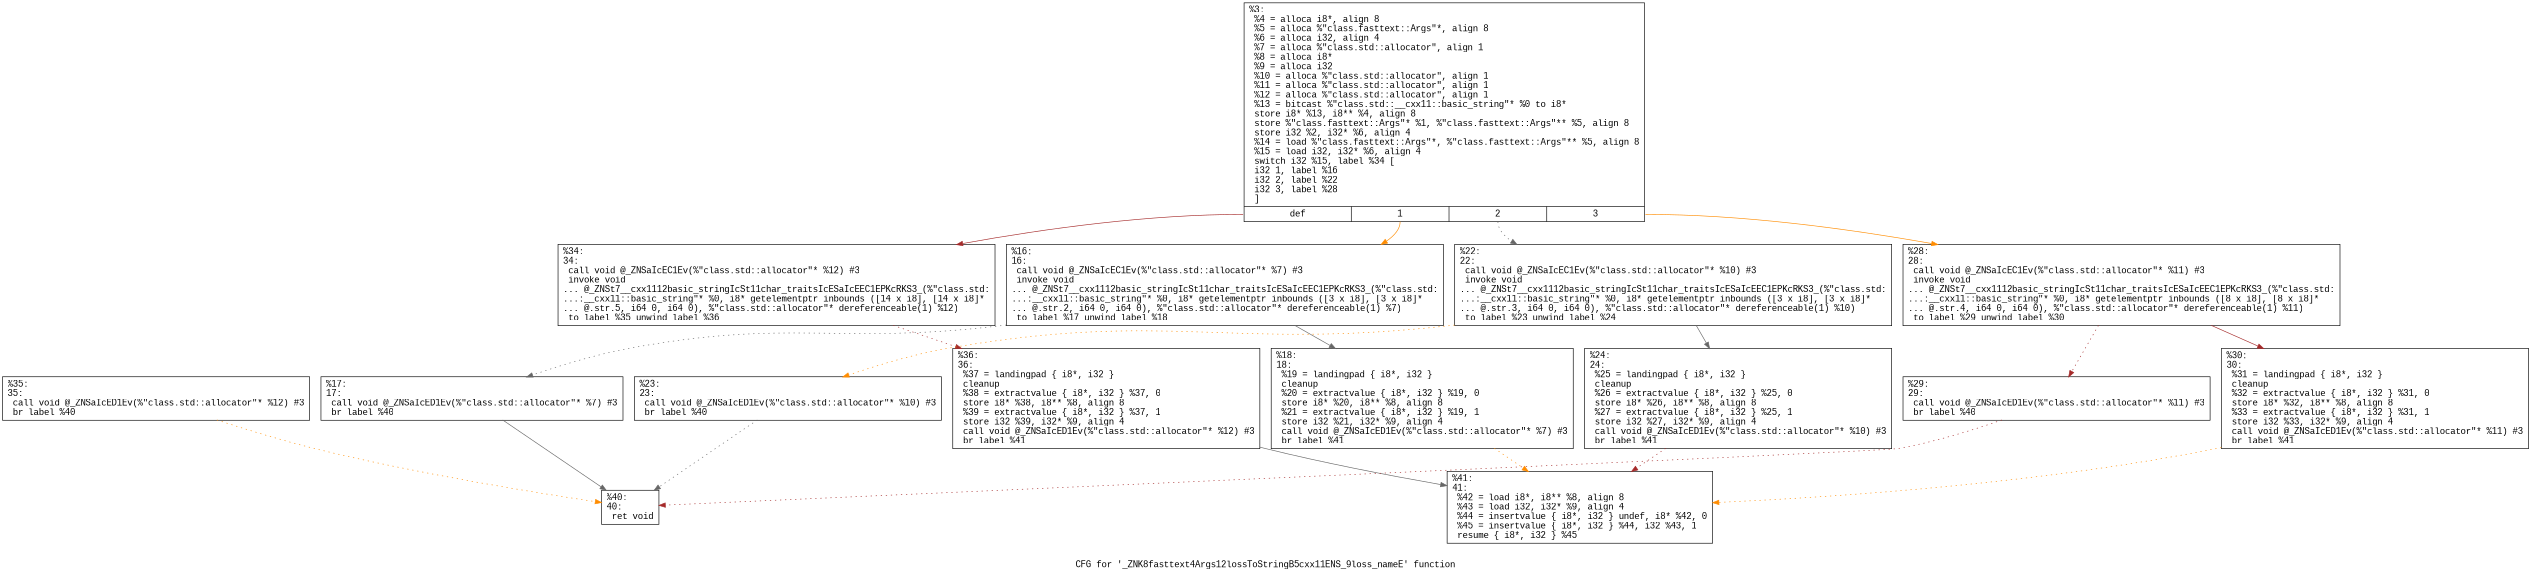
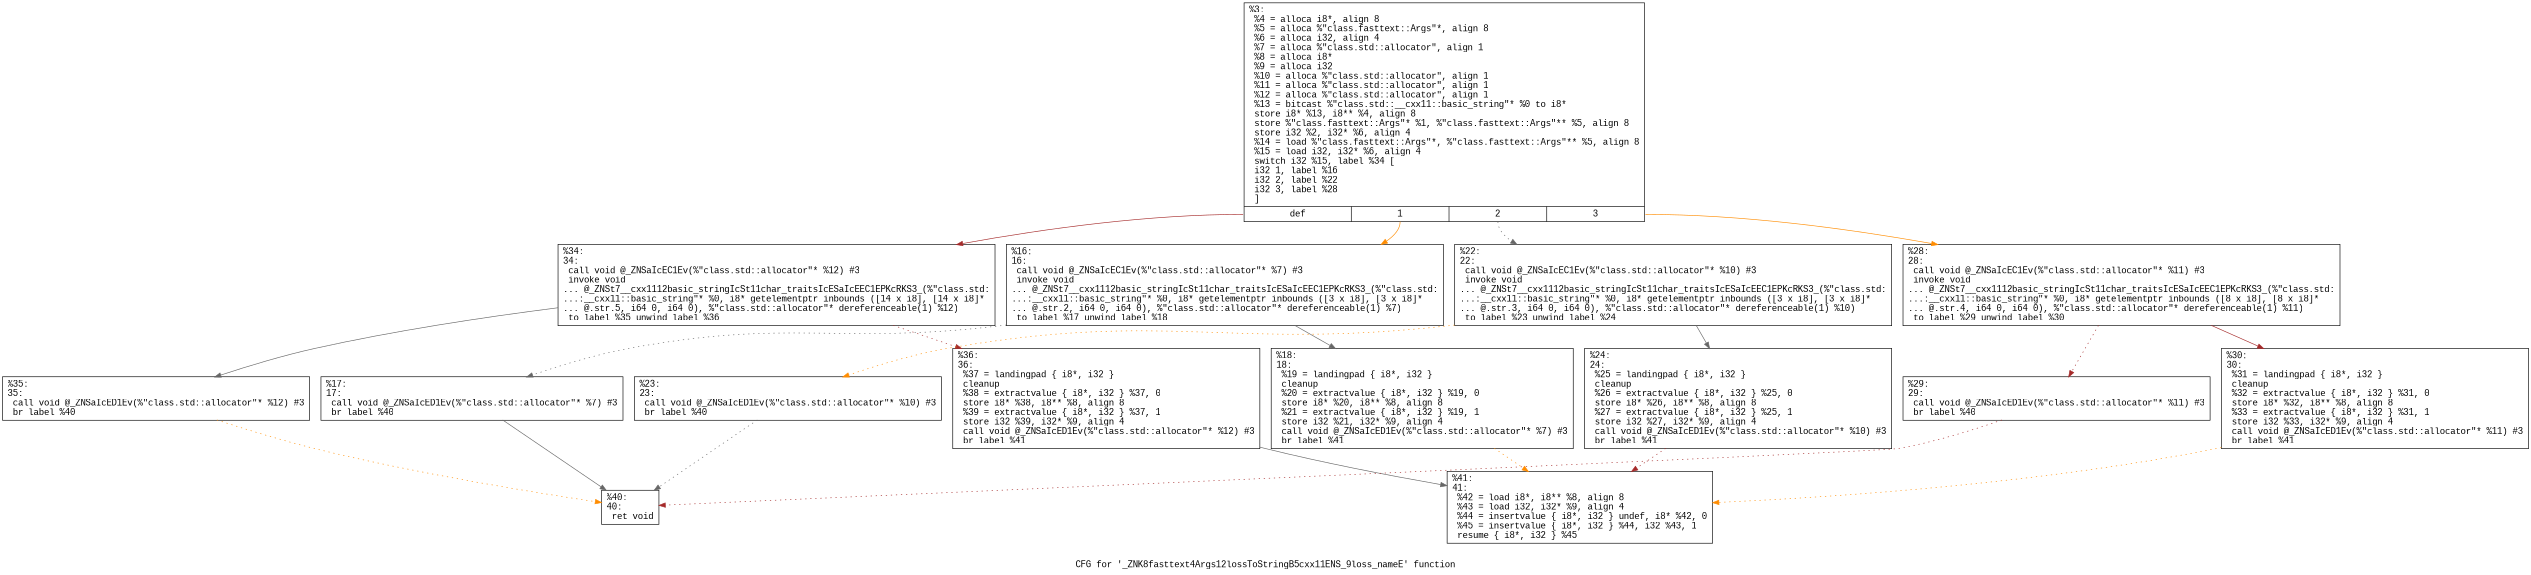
none -> (388, 334)
